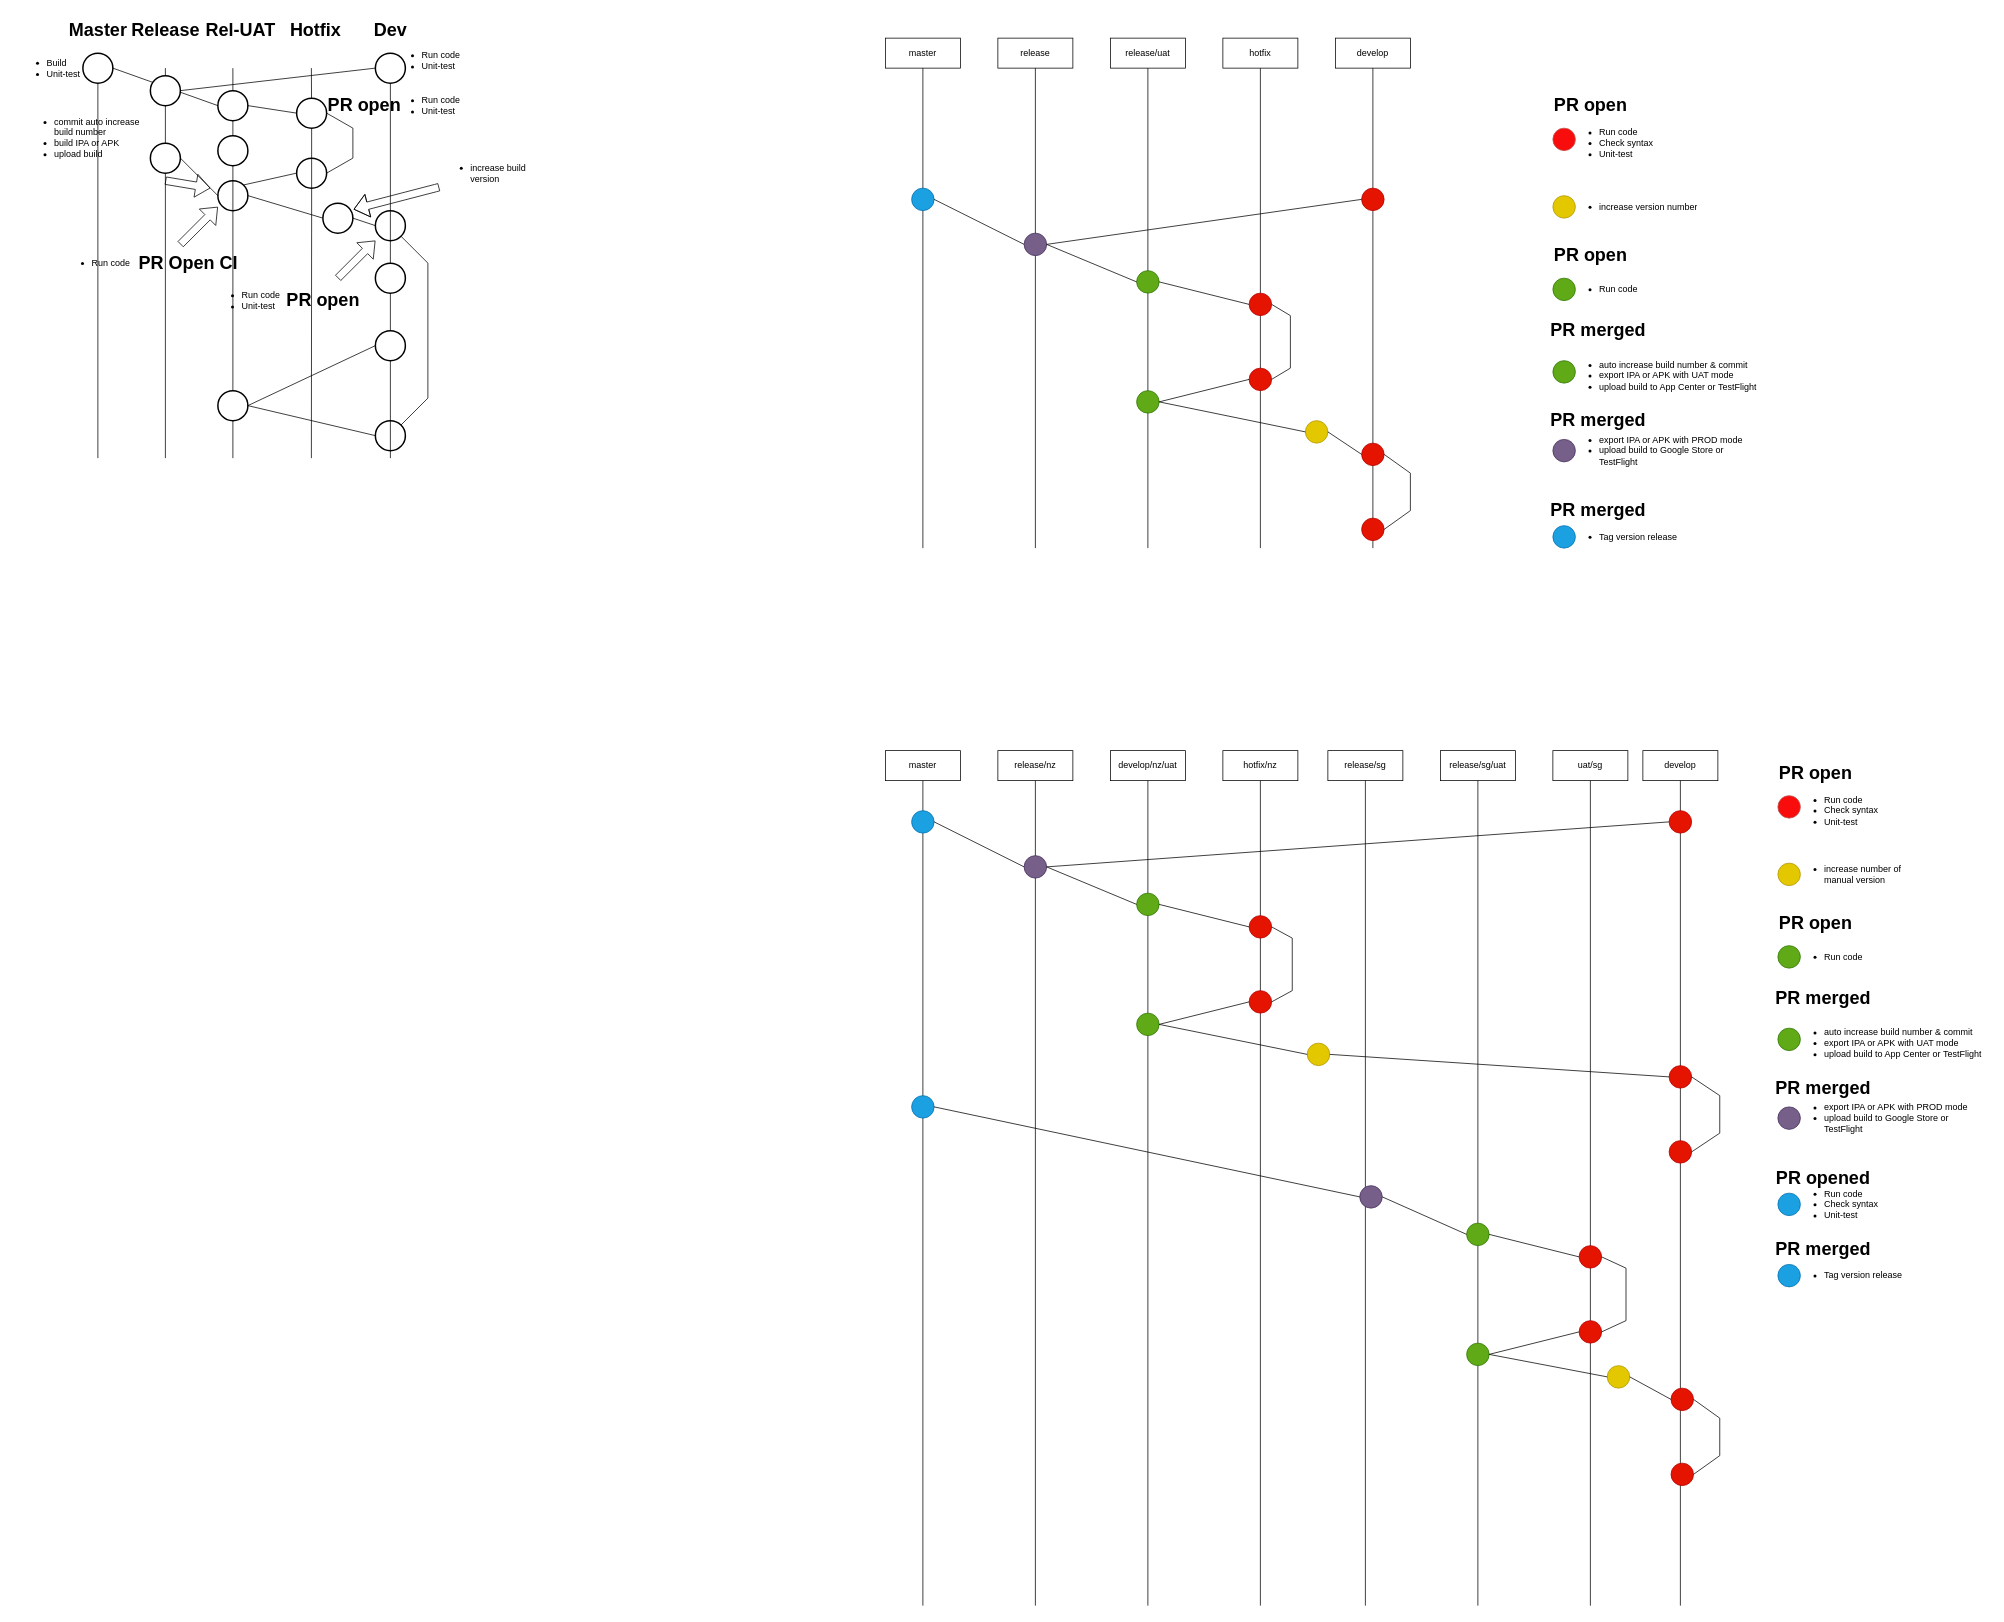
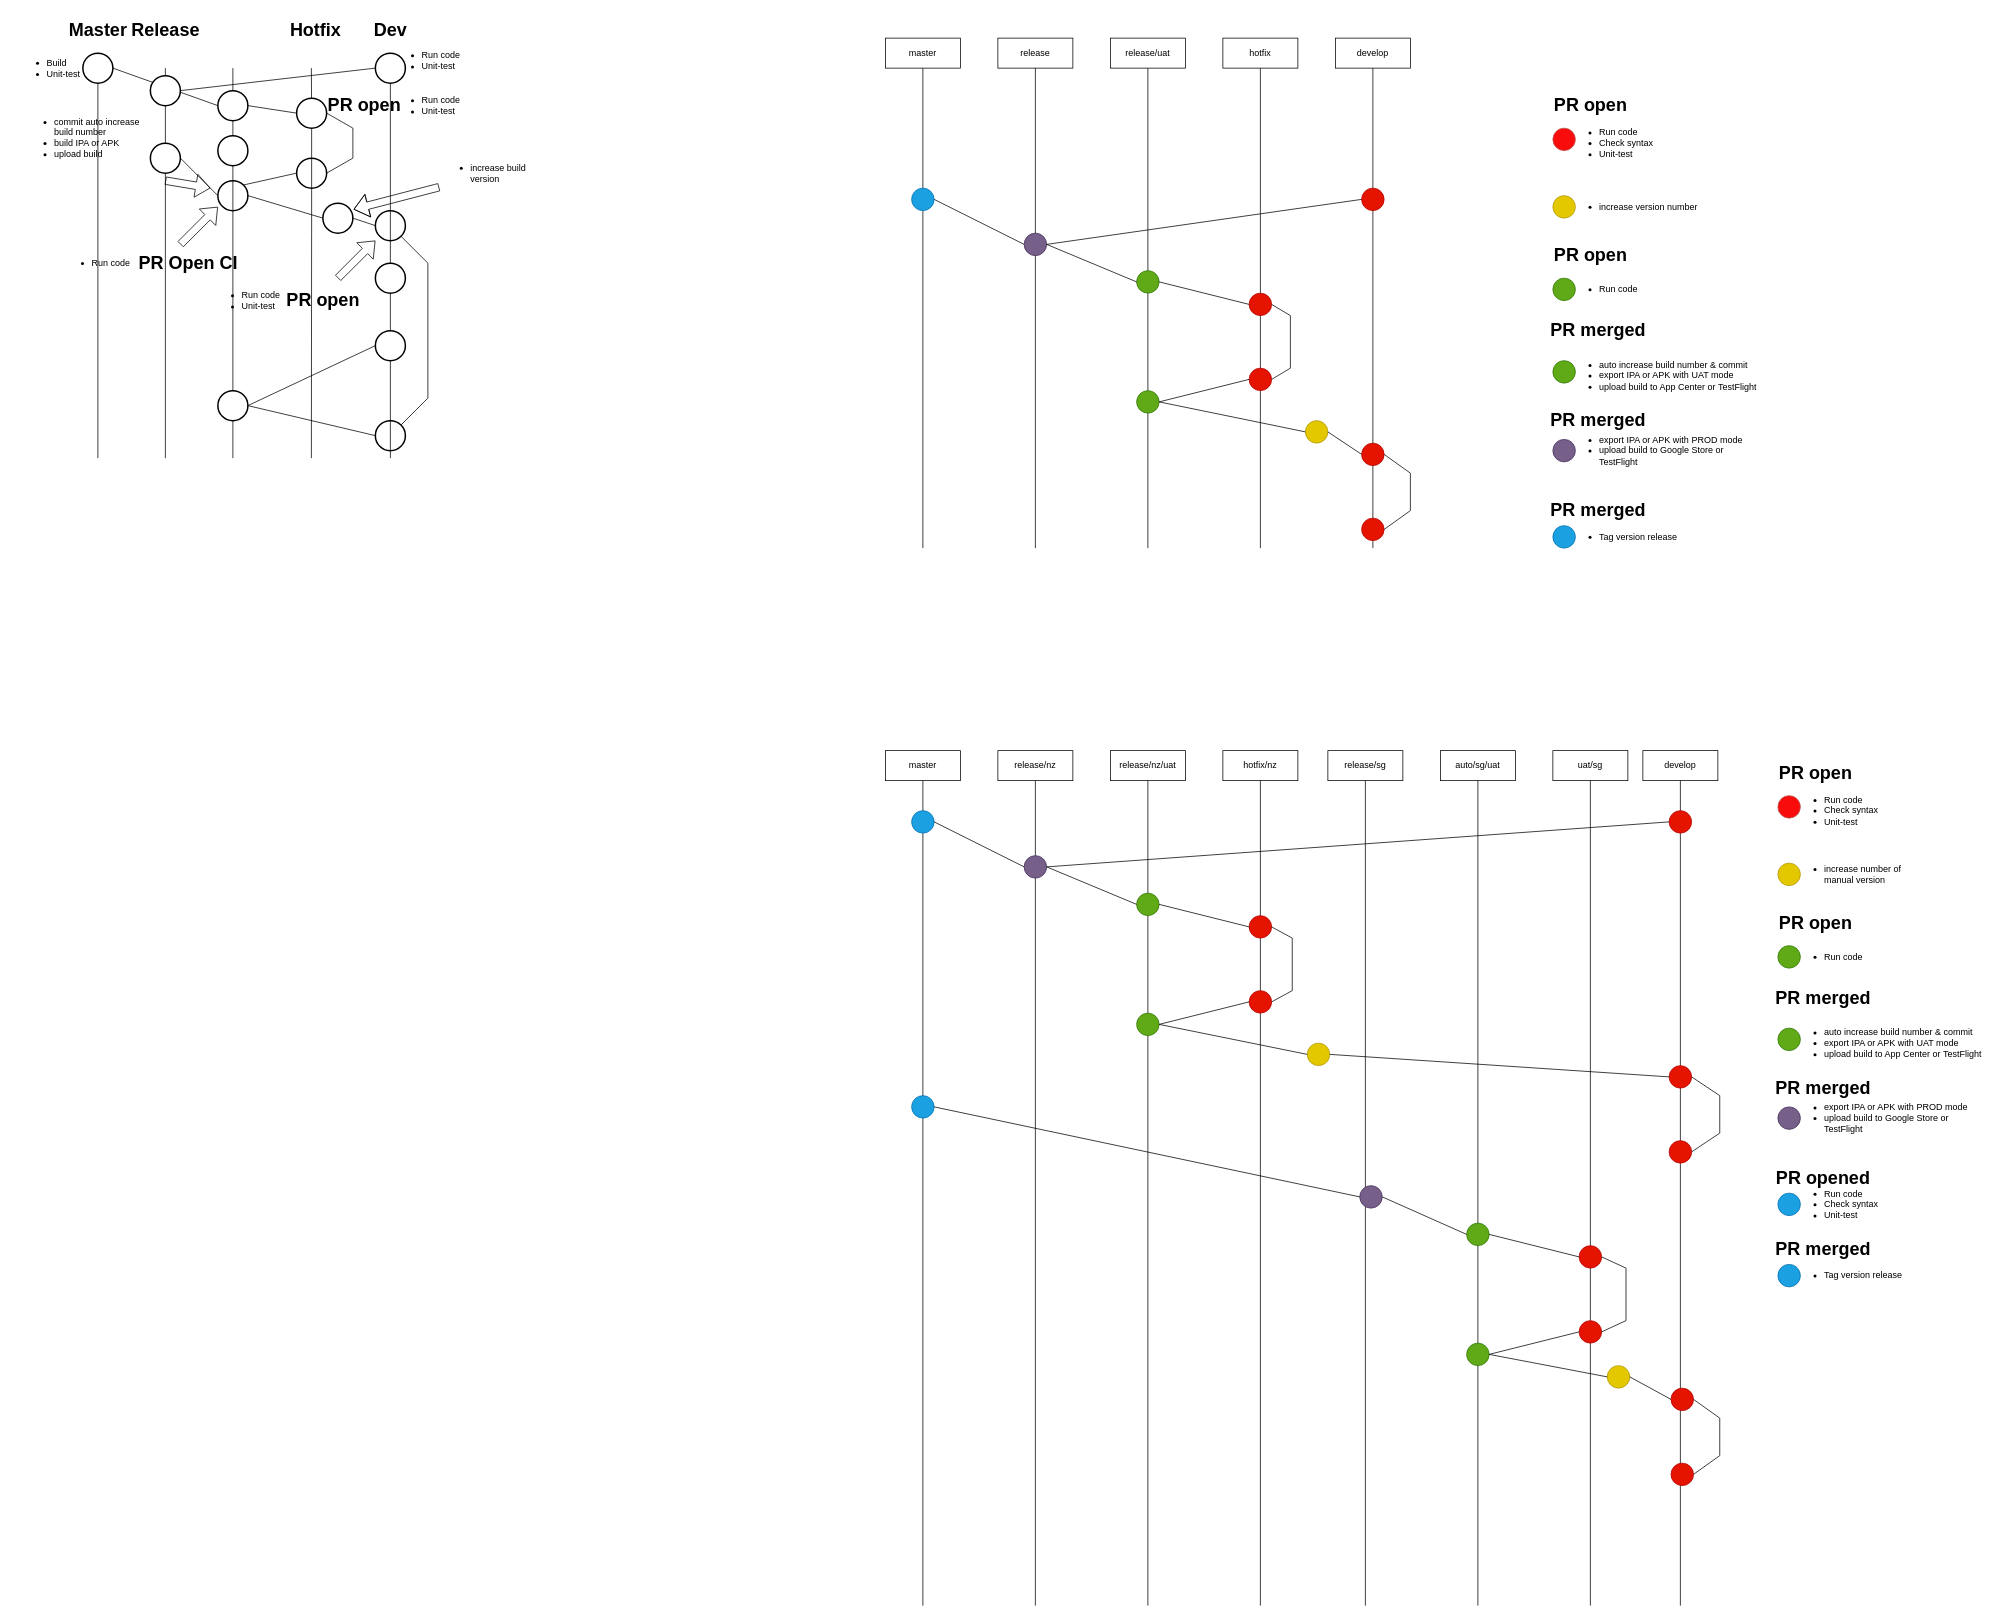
(240, 30) -> none
(1148, 765) -> (1148, 765)
(1478, 765) -> (1478, 765)
